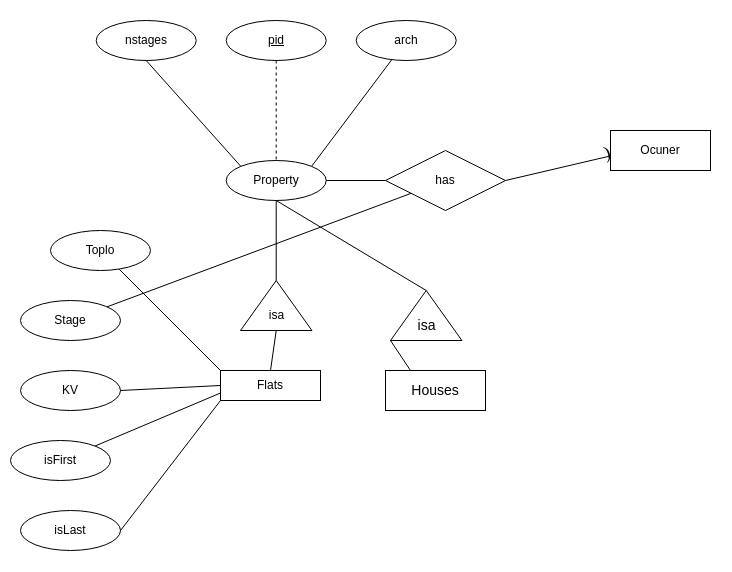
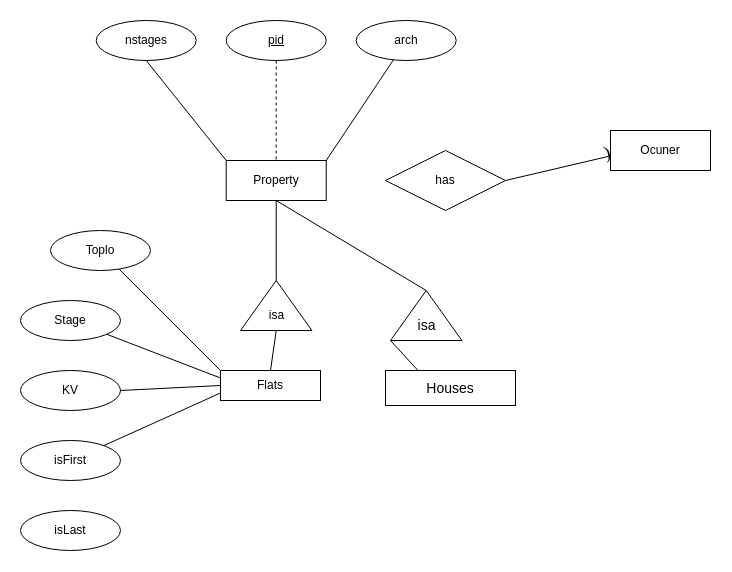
(276, 181) -> (276, 181)
(355, 181) -> none
(258, 250) -> (163, 356)
(436, 391) -> (451, 388)
(61, 461) -> (71, 461)
(171, 466) -> none
